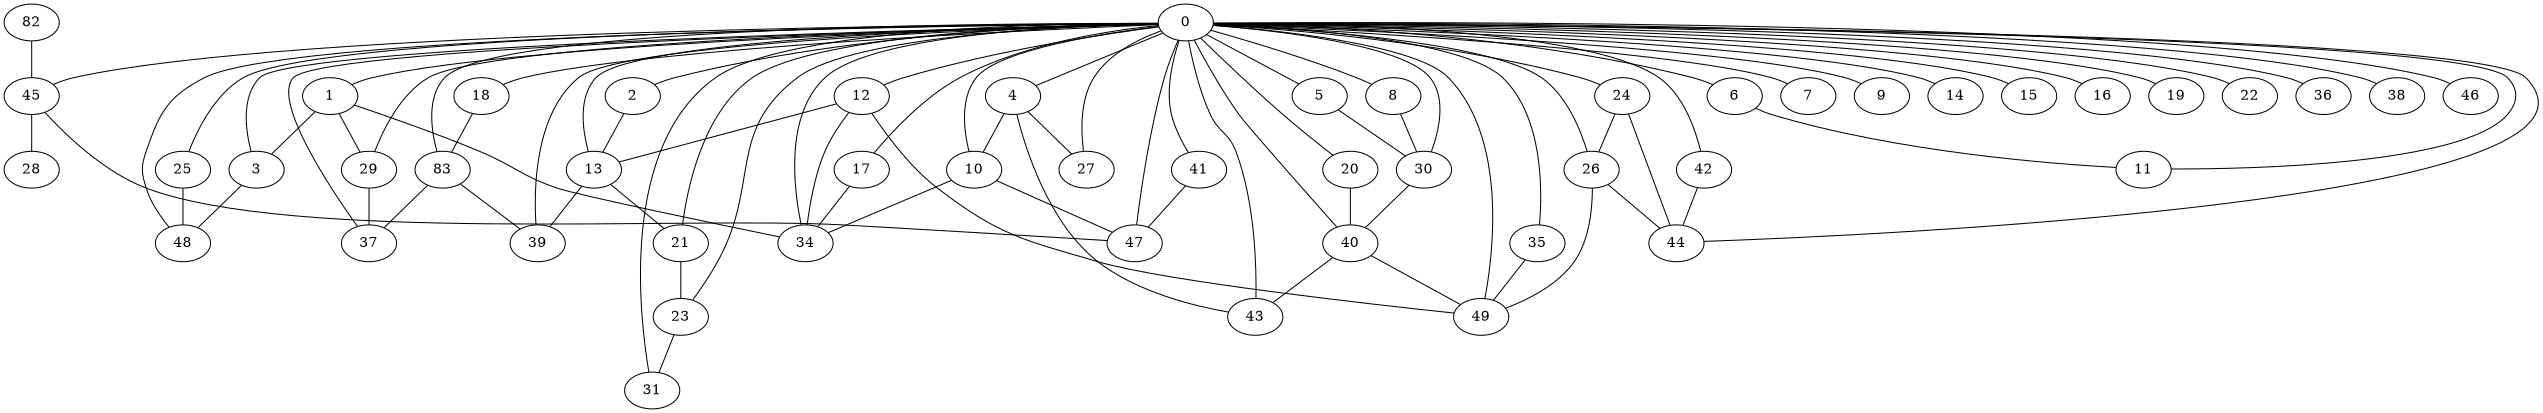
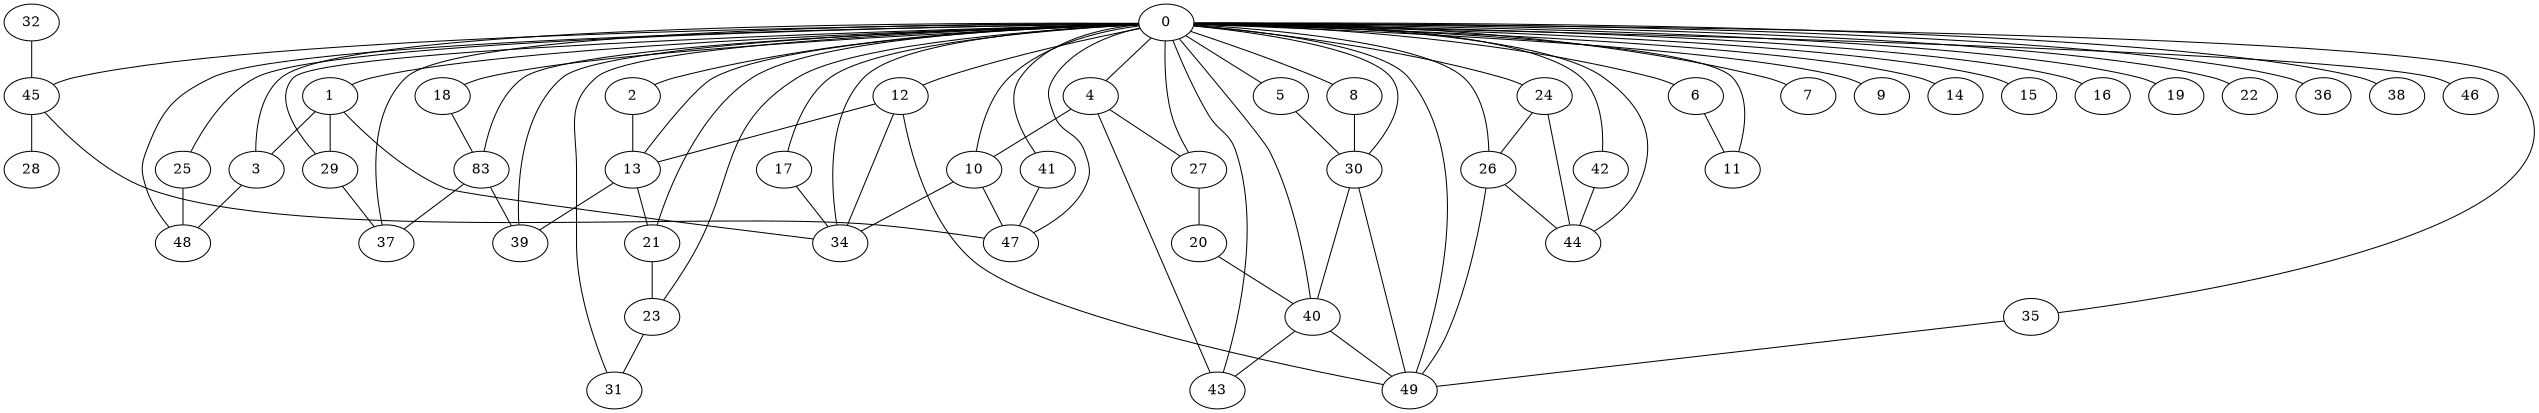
(32, 22) -> (32, 22)
(1265, 99) -> (1199, 207)
none -> (1382, 280)
